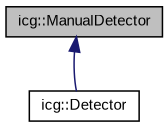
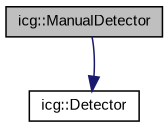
(74, 72) -> (94, 57)
